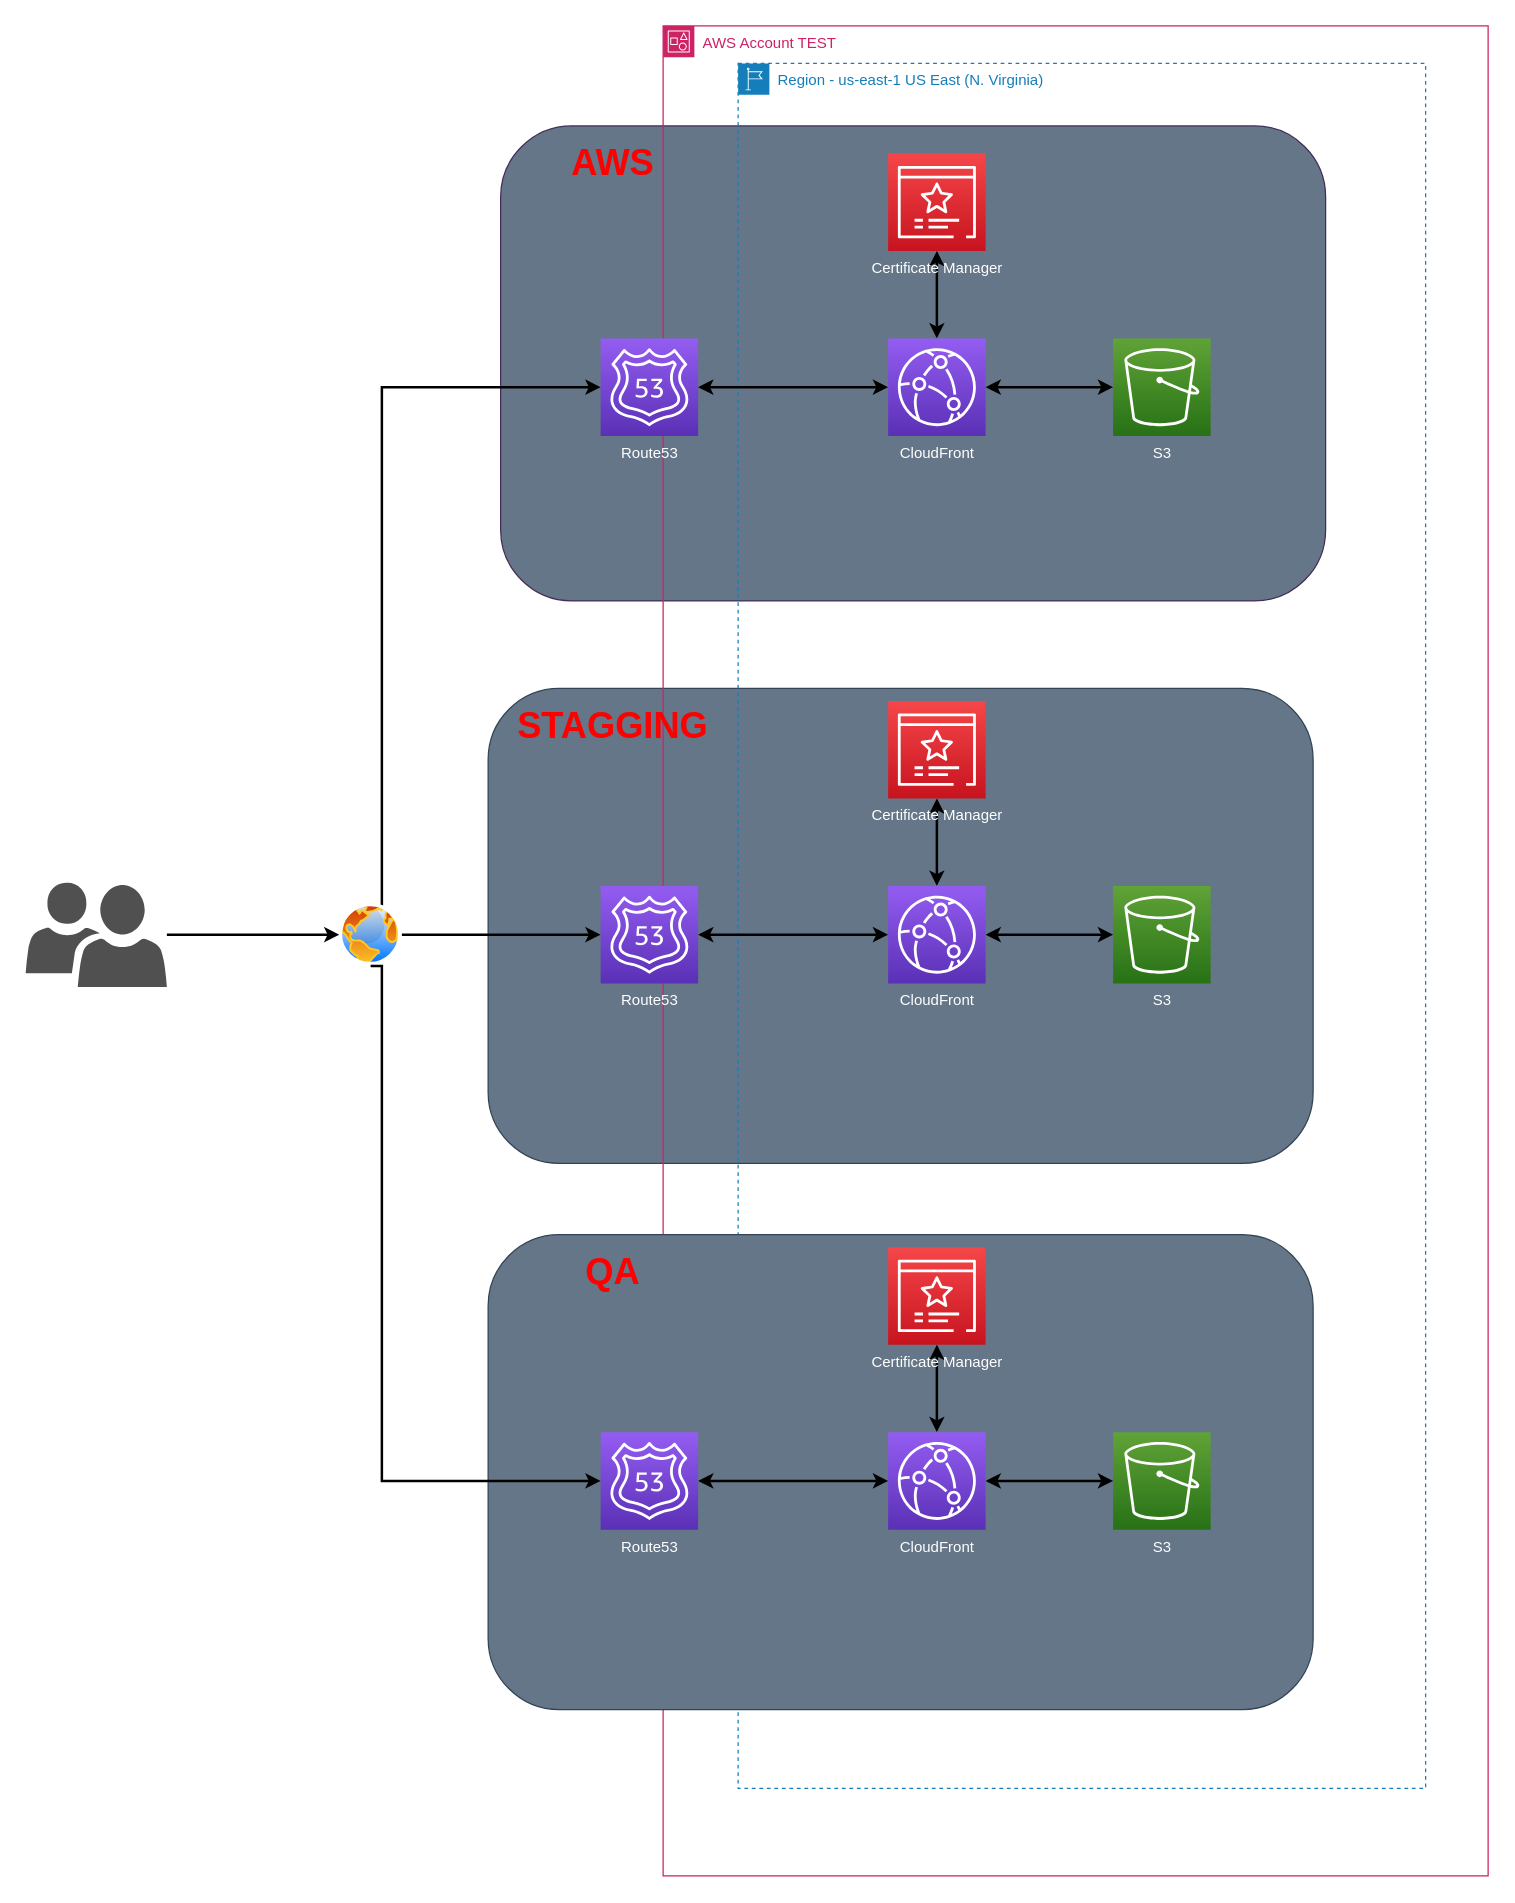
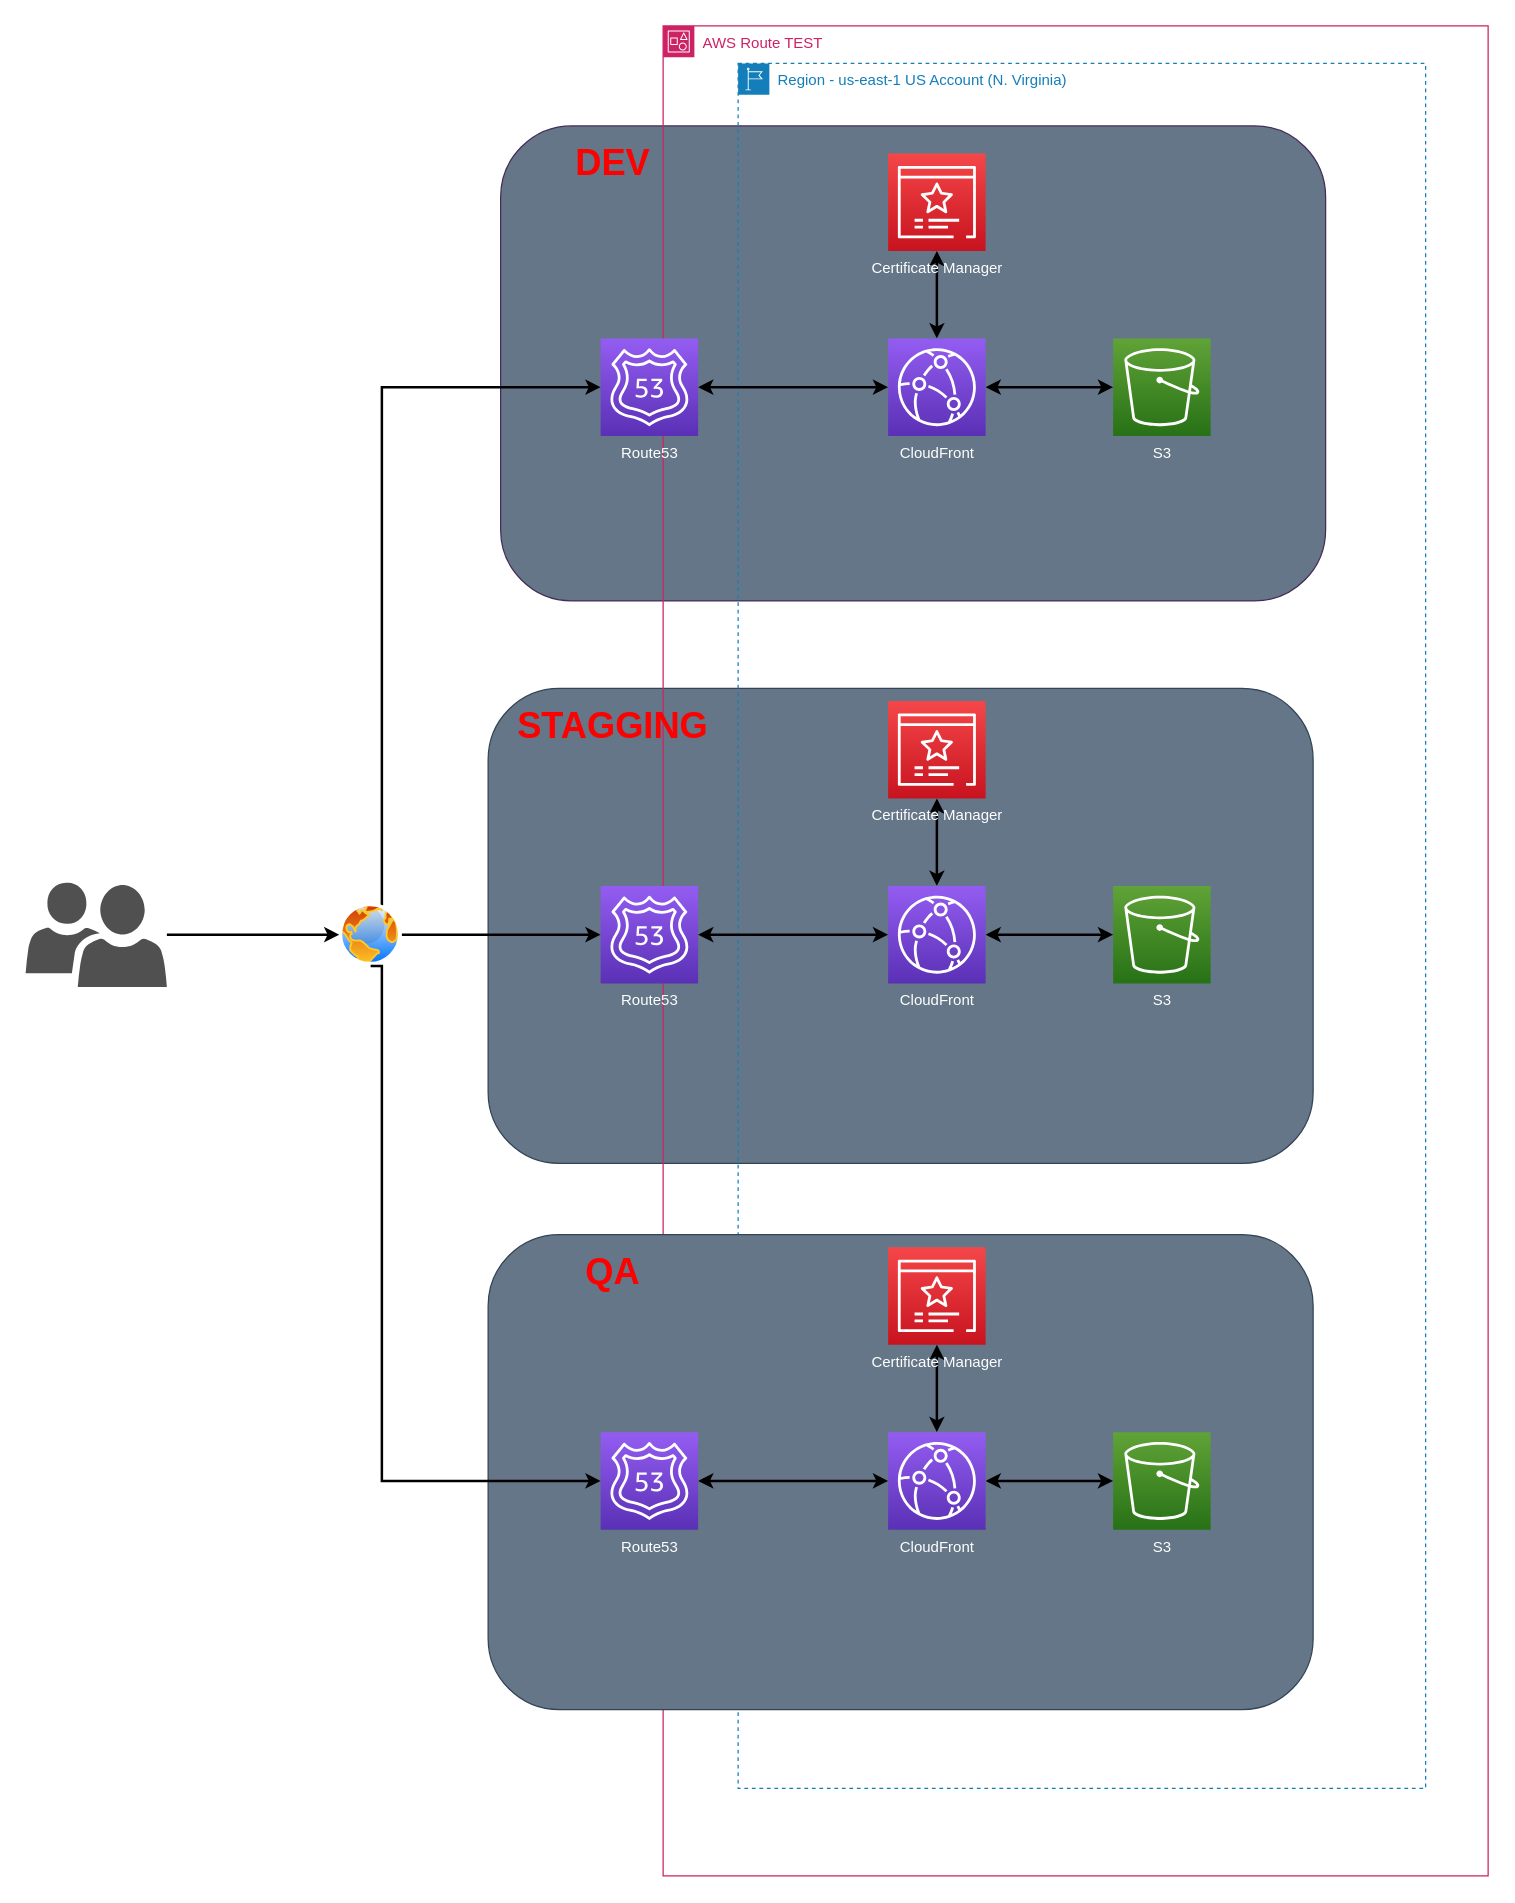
(766, 43) -> (758, 43)
(925, 81) -> (937, 81)
(613, 163) -> (613, 163)
